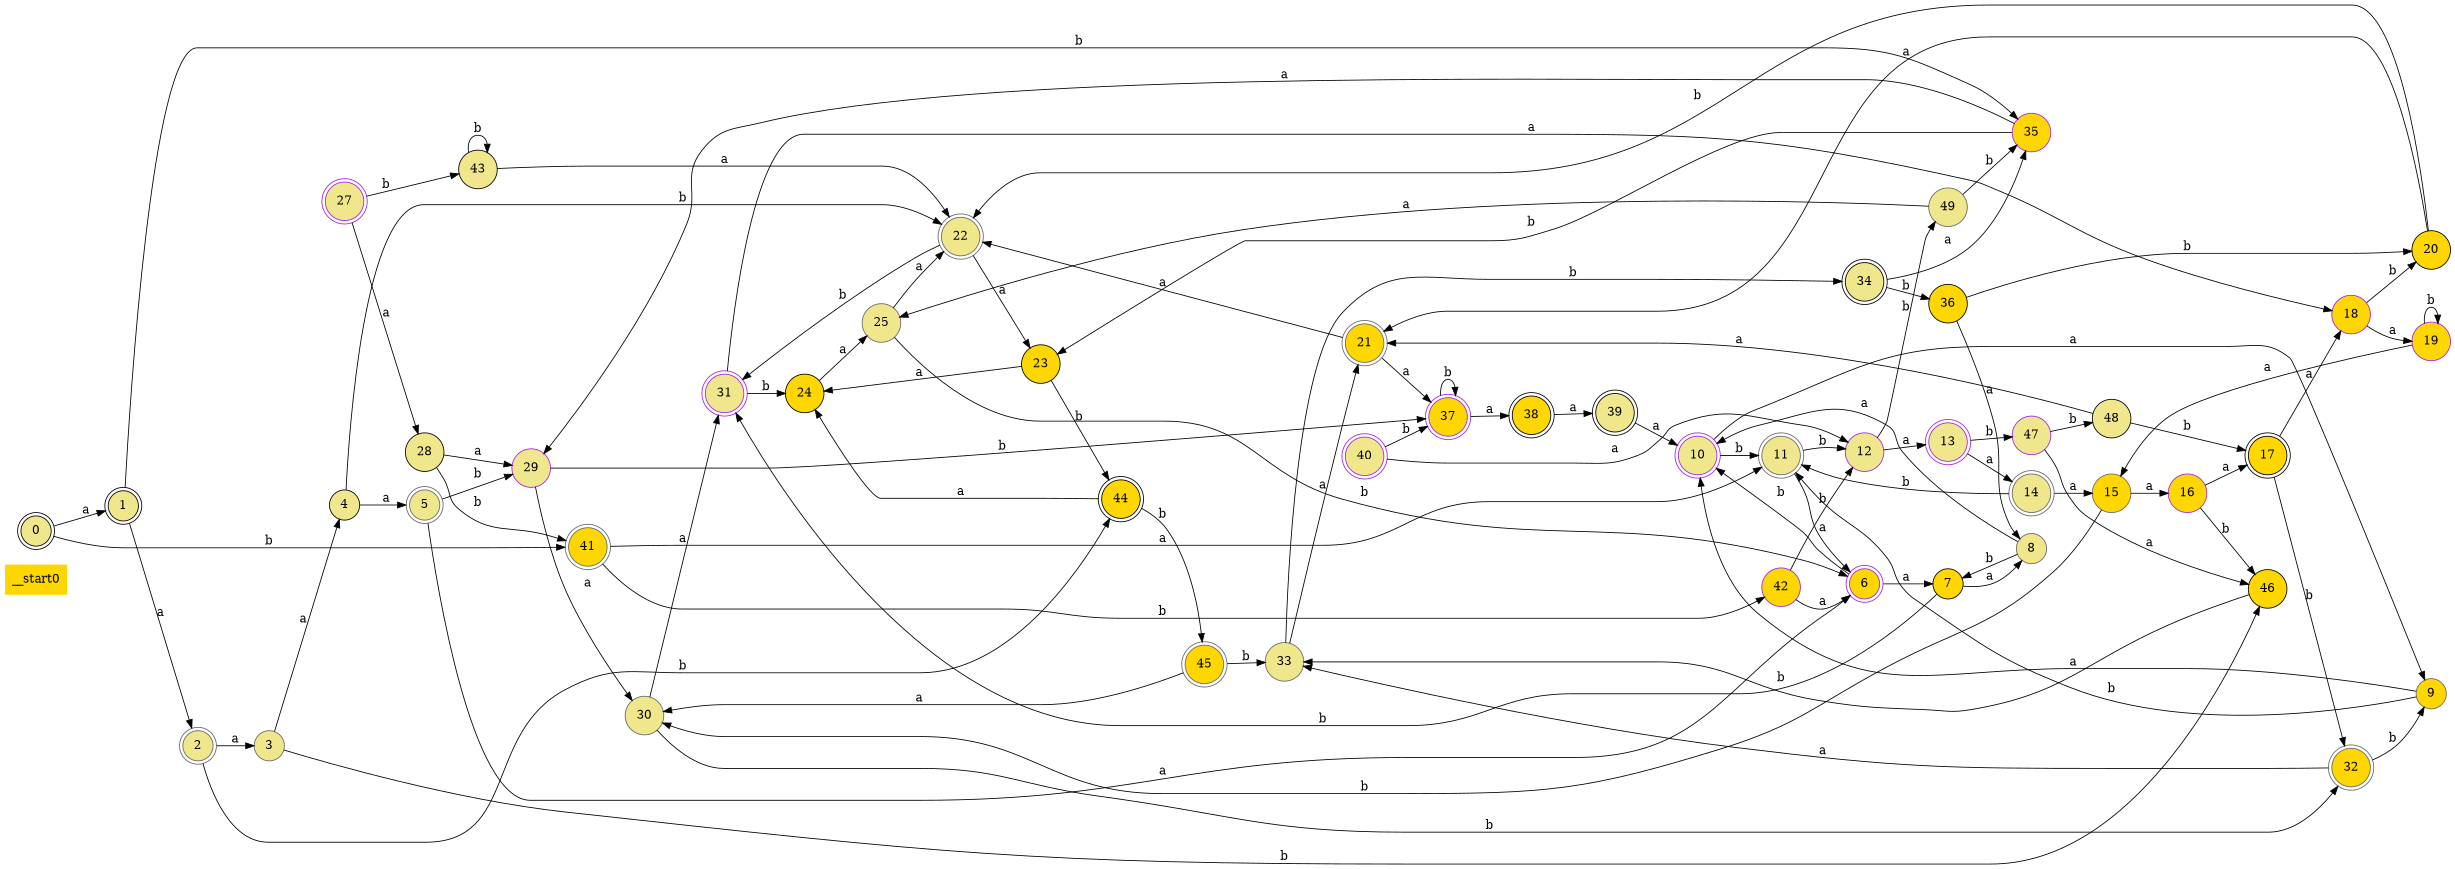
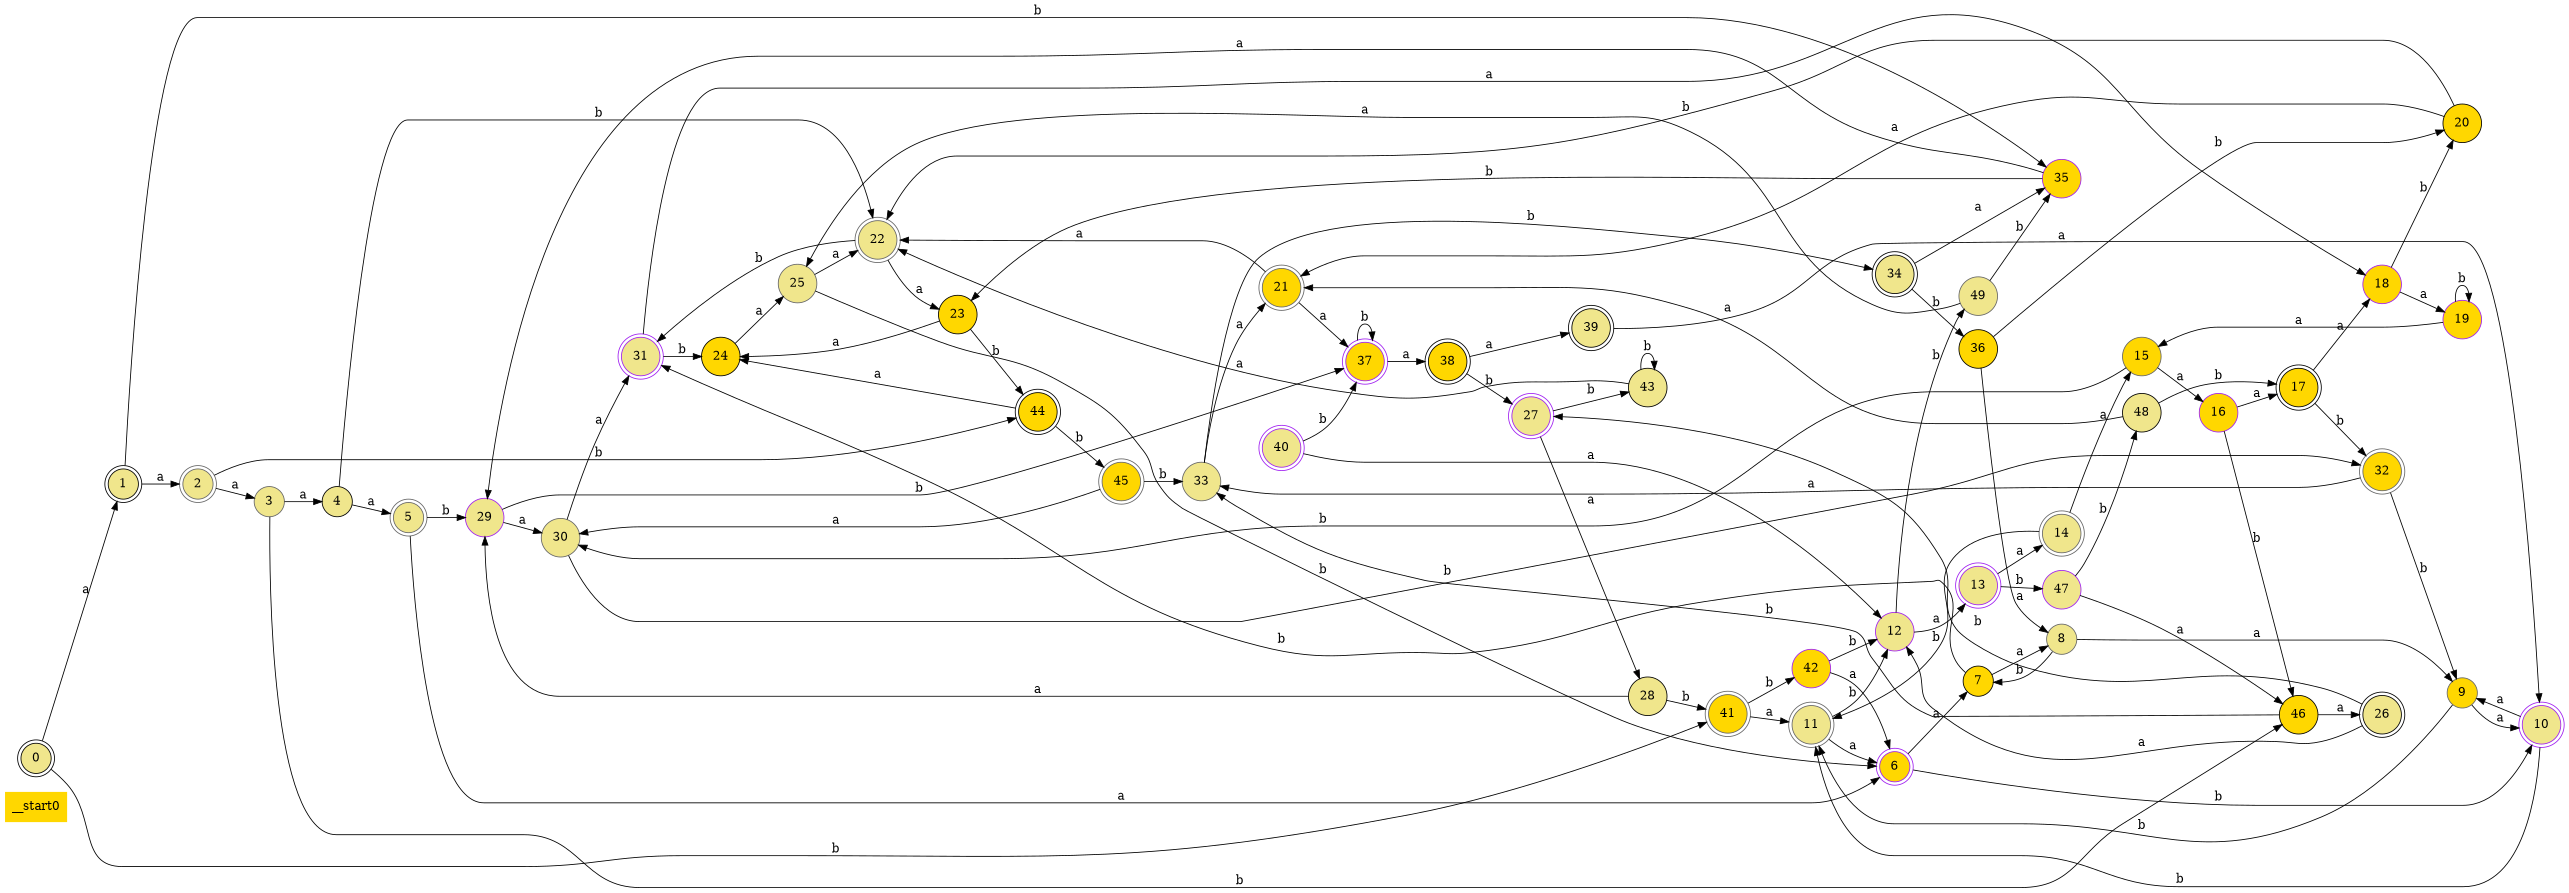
none -> (1480, 383)
(1890, 428) -> (2267, 640)
none -> (2382, 715)
